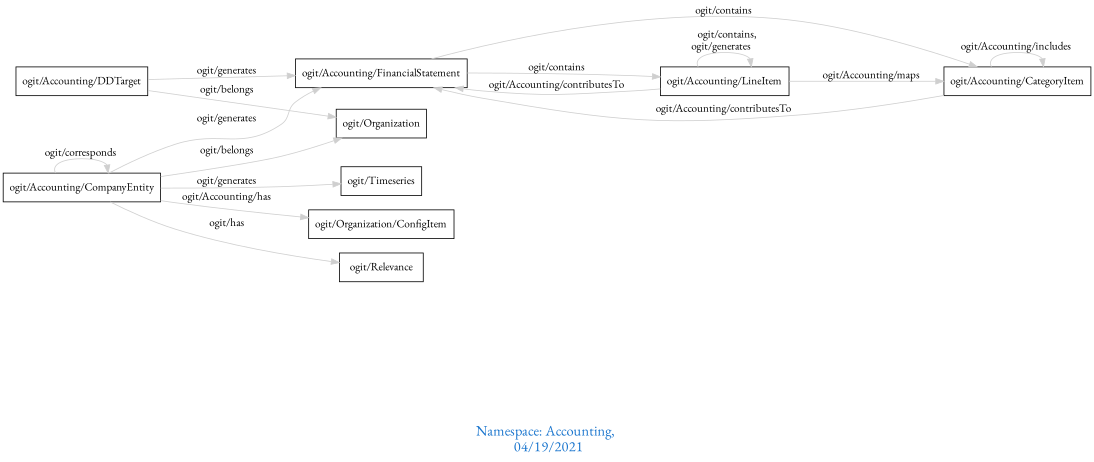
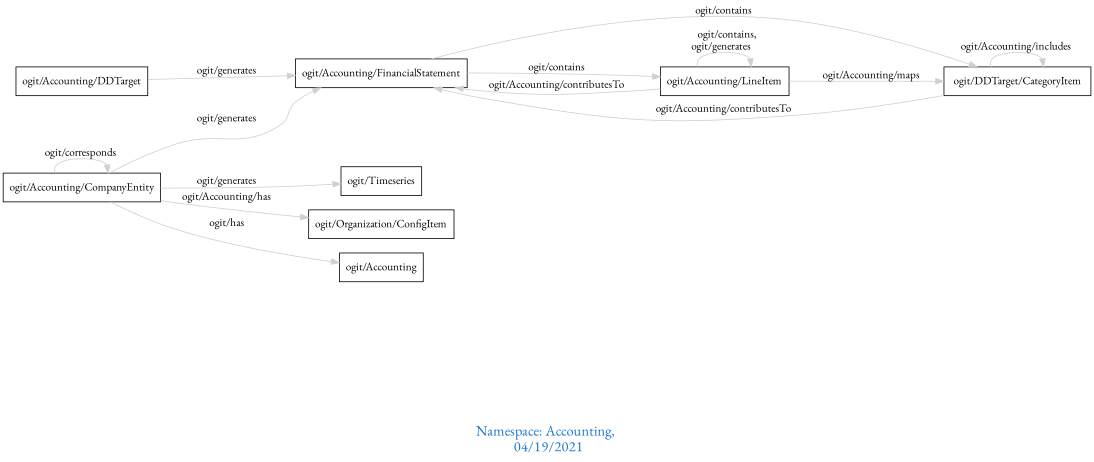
(1017, 81) -> (1017, 81)
(381, 124) -> none
(381, 267) -> (381, 267)
